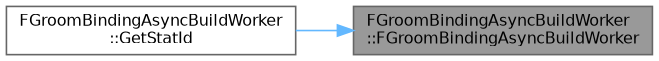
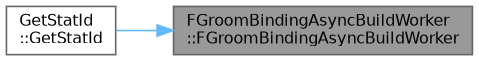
(151, 31) -> (61, 31)
